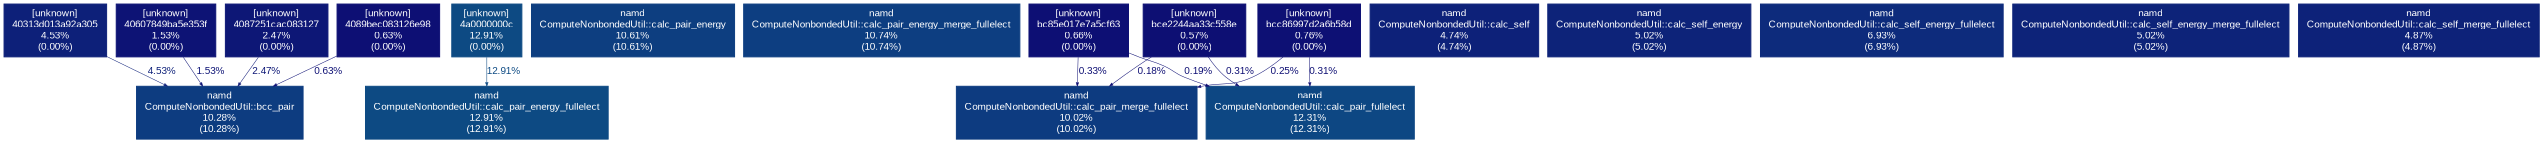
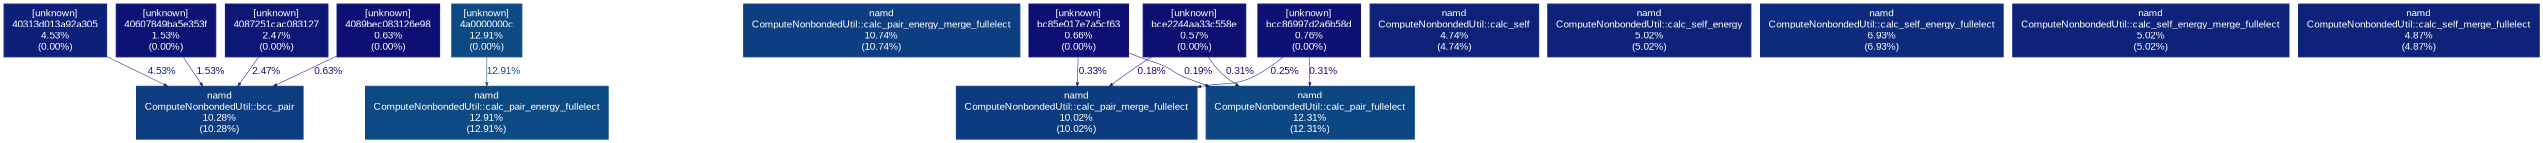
(633, 30) -> none
